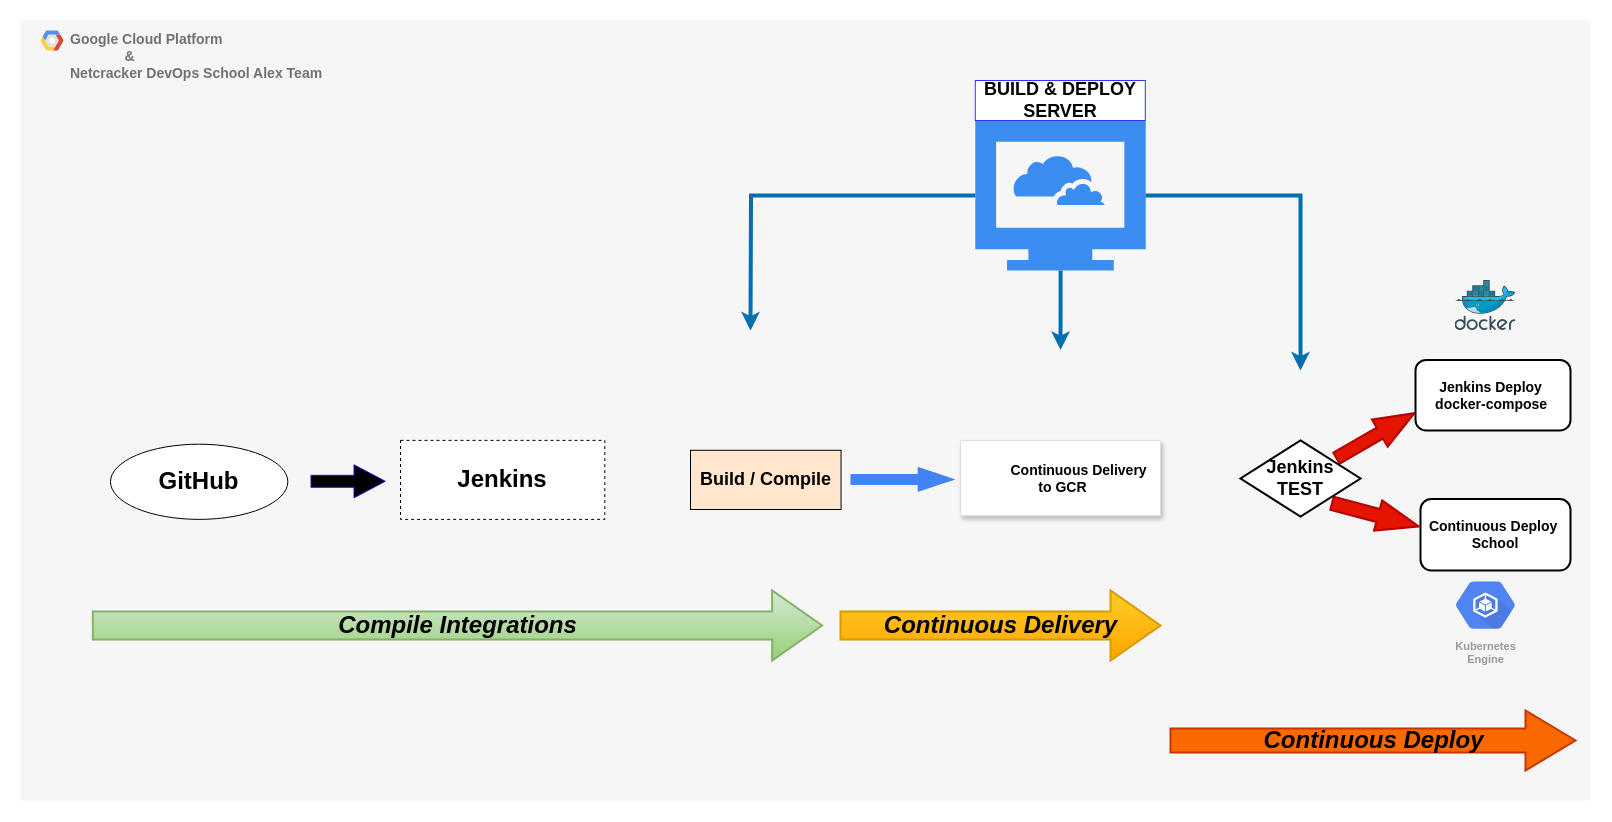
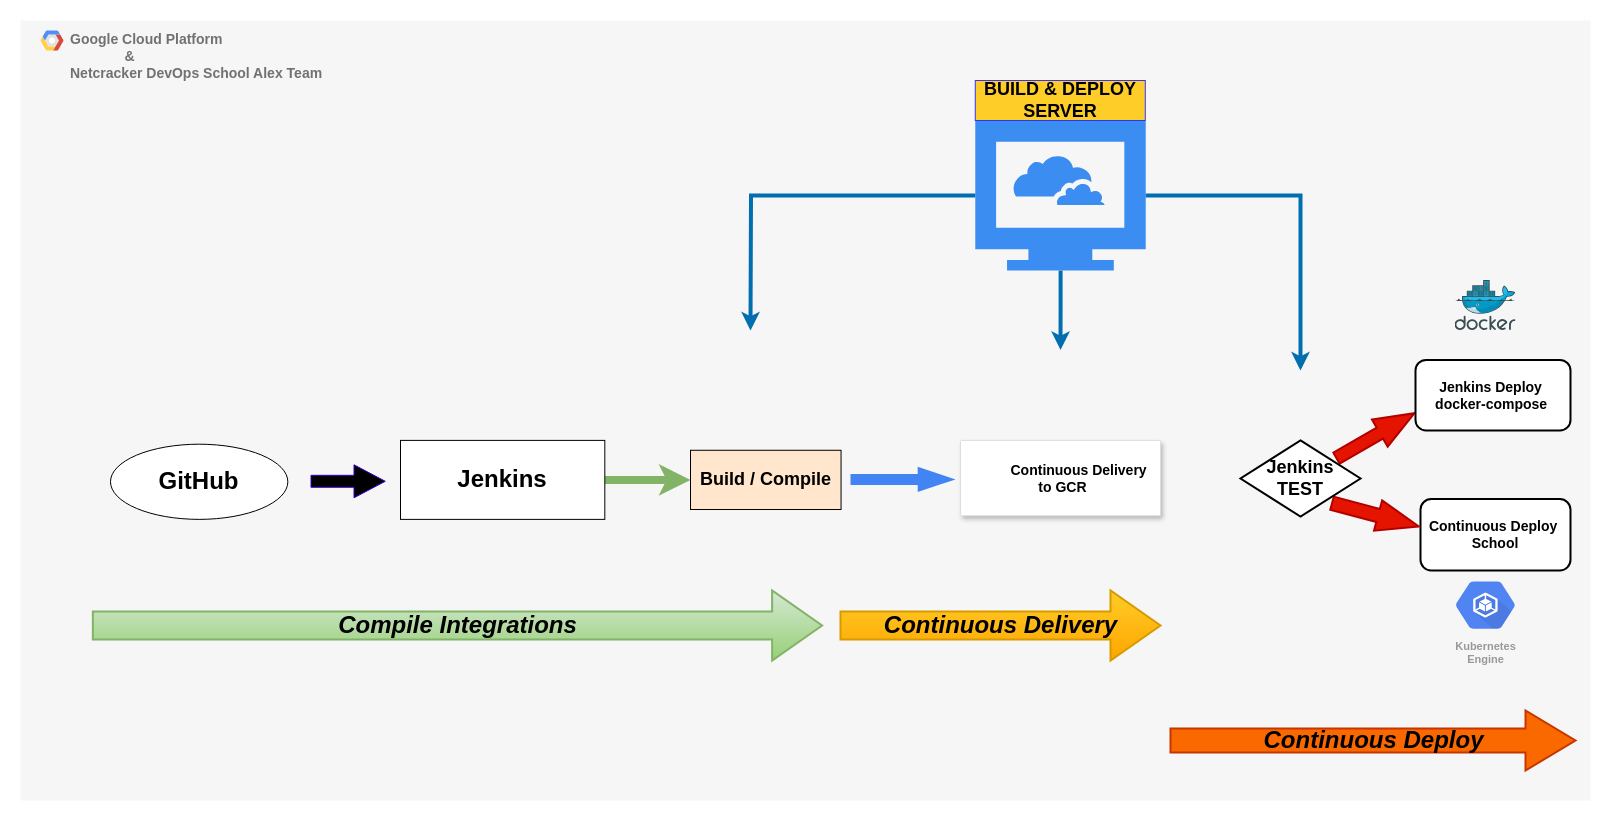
(1060, 101) -> (1060, 101)
(503, 480) -> (503, 480)
none -> (637, 480)
